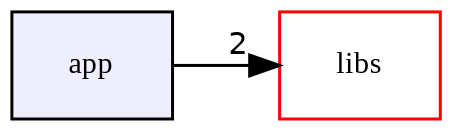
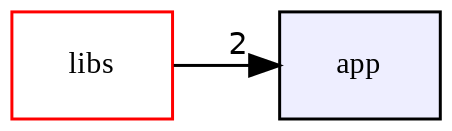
(212, 65) -> (212, 65)
